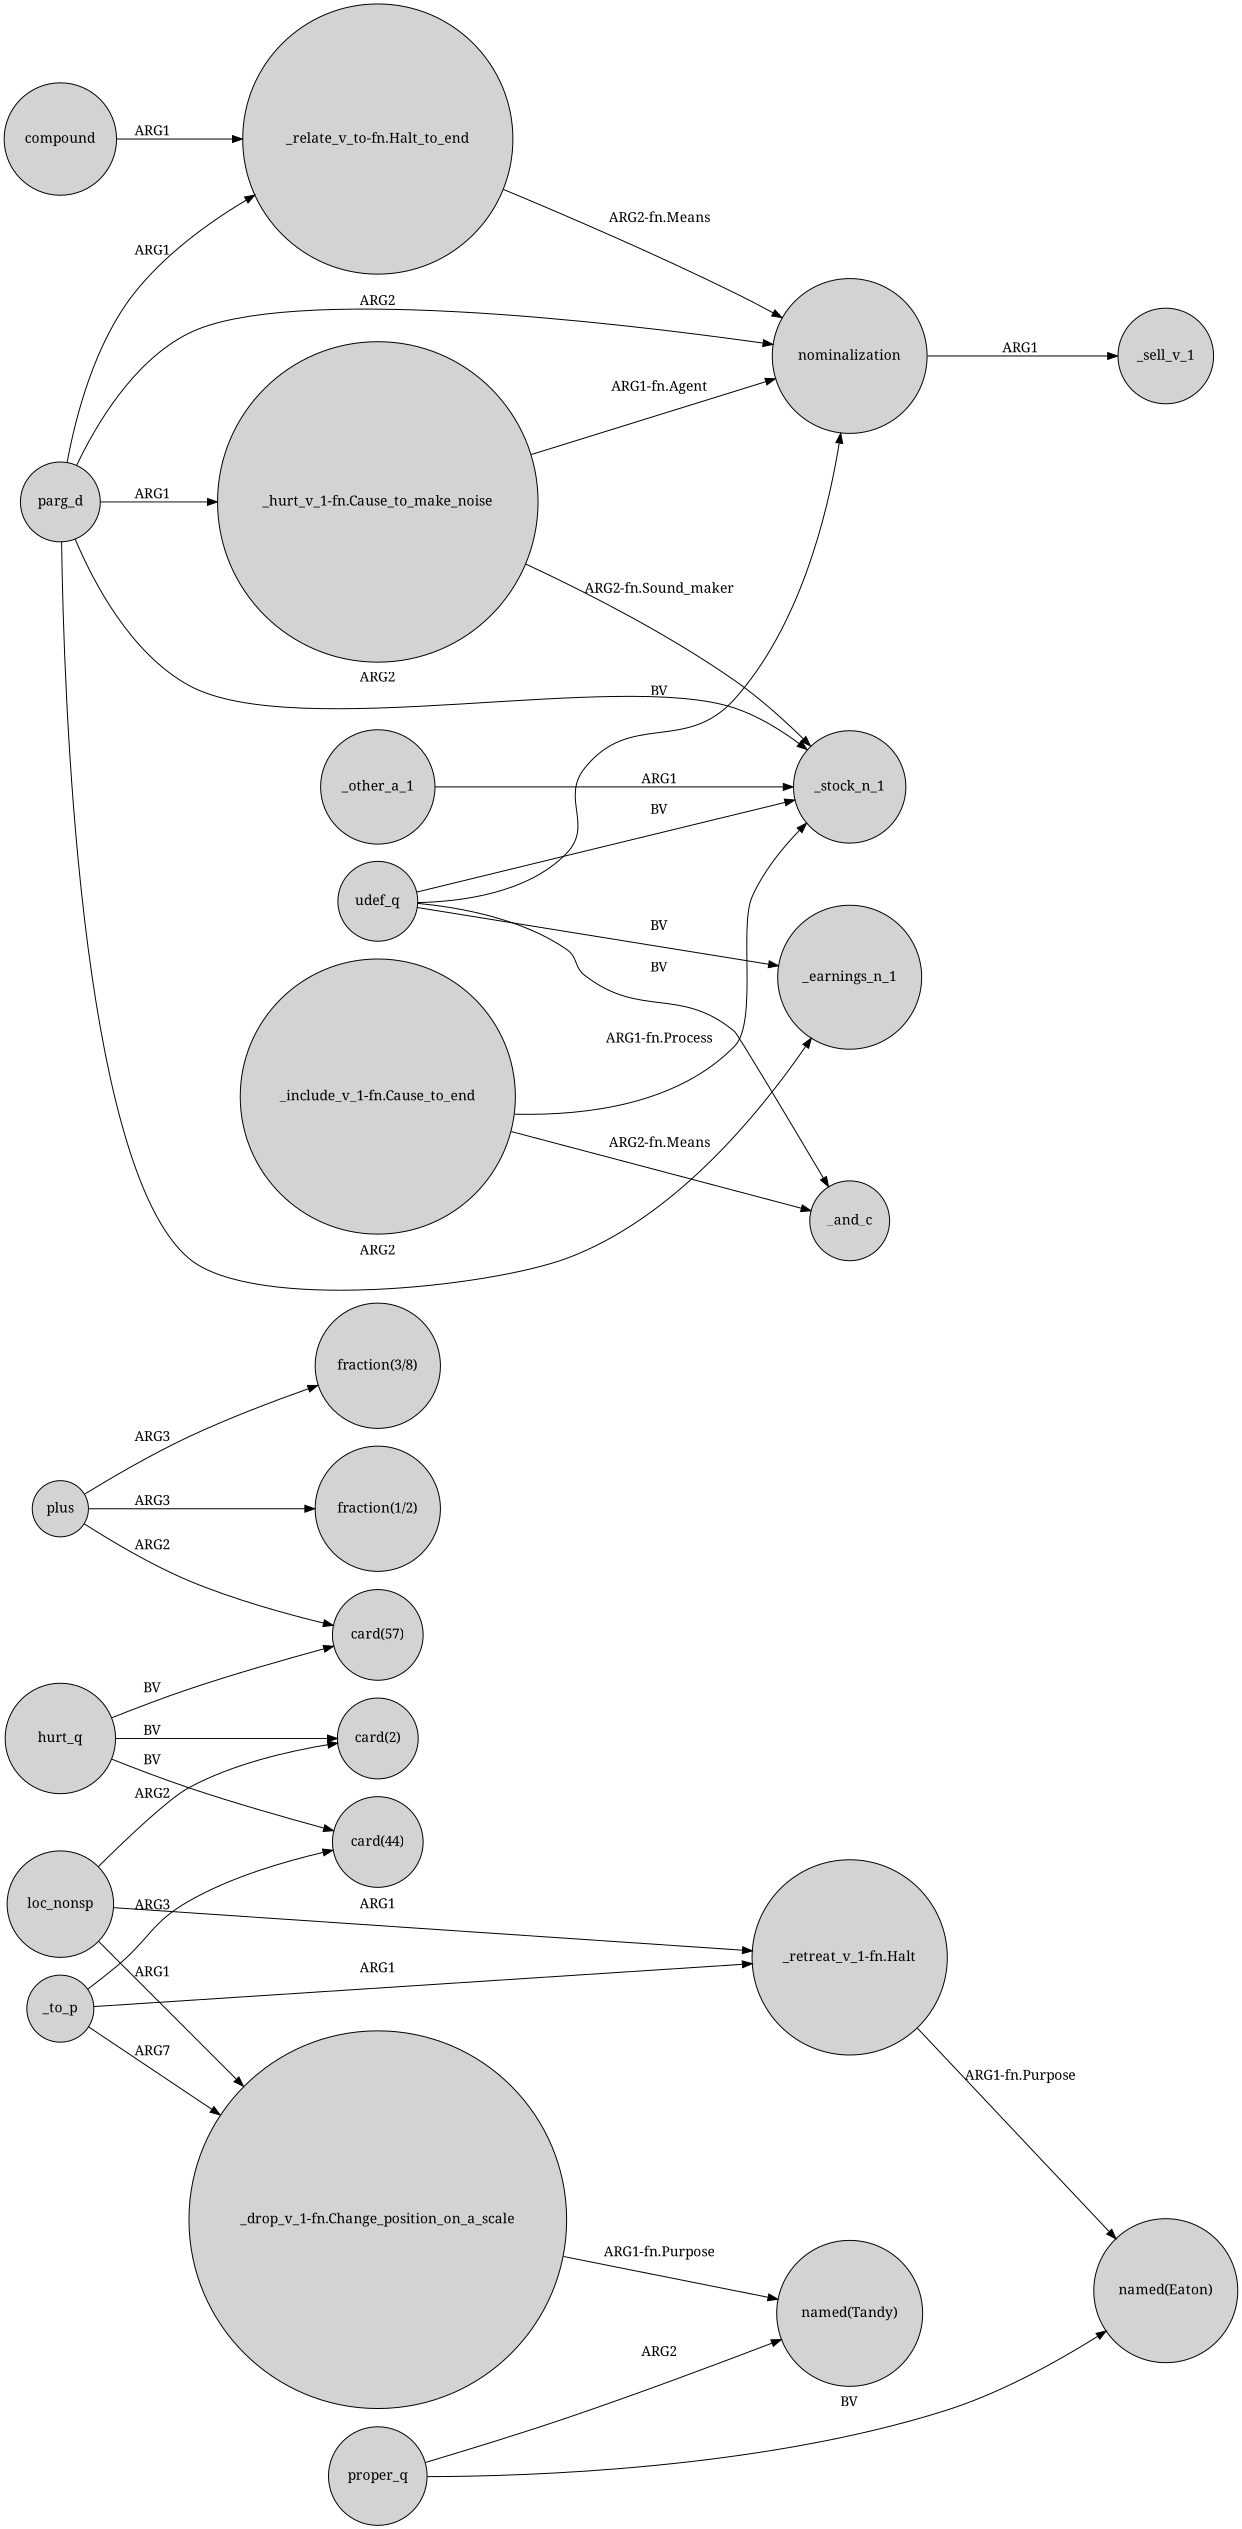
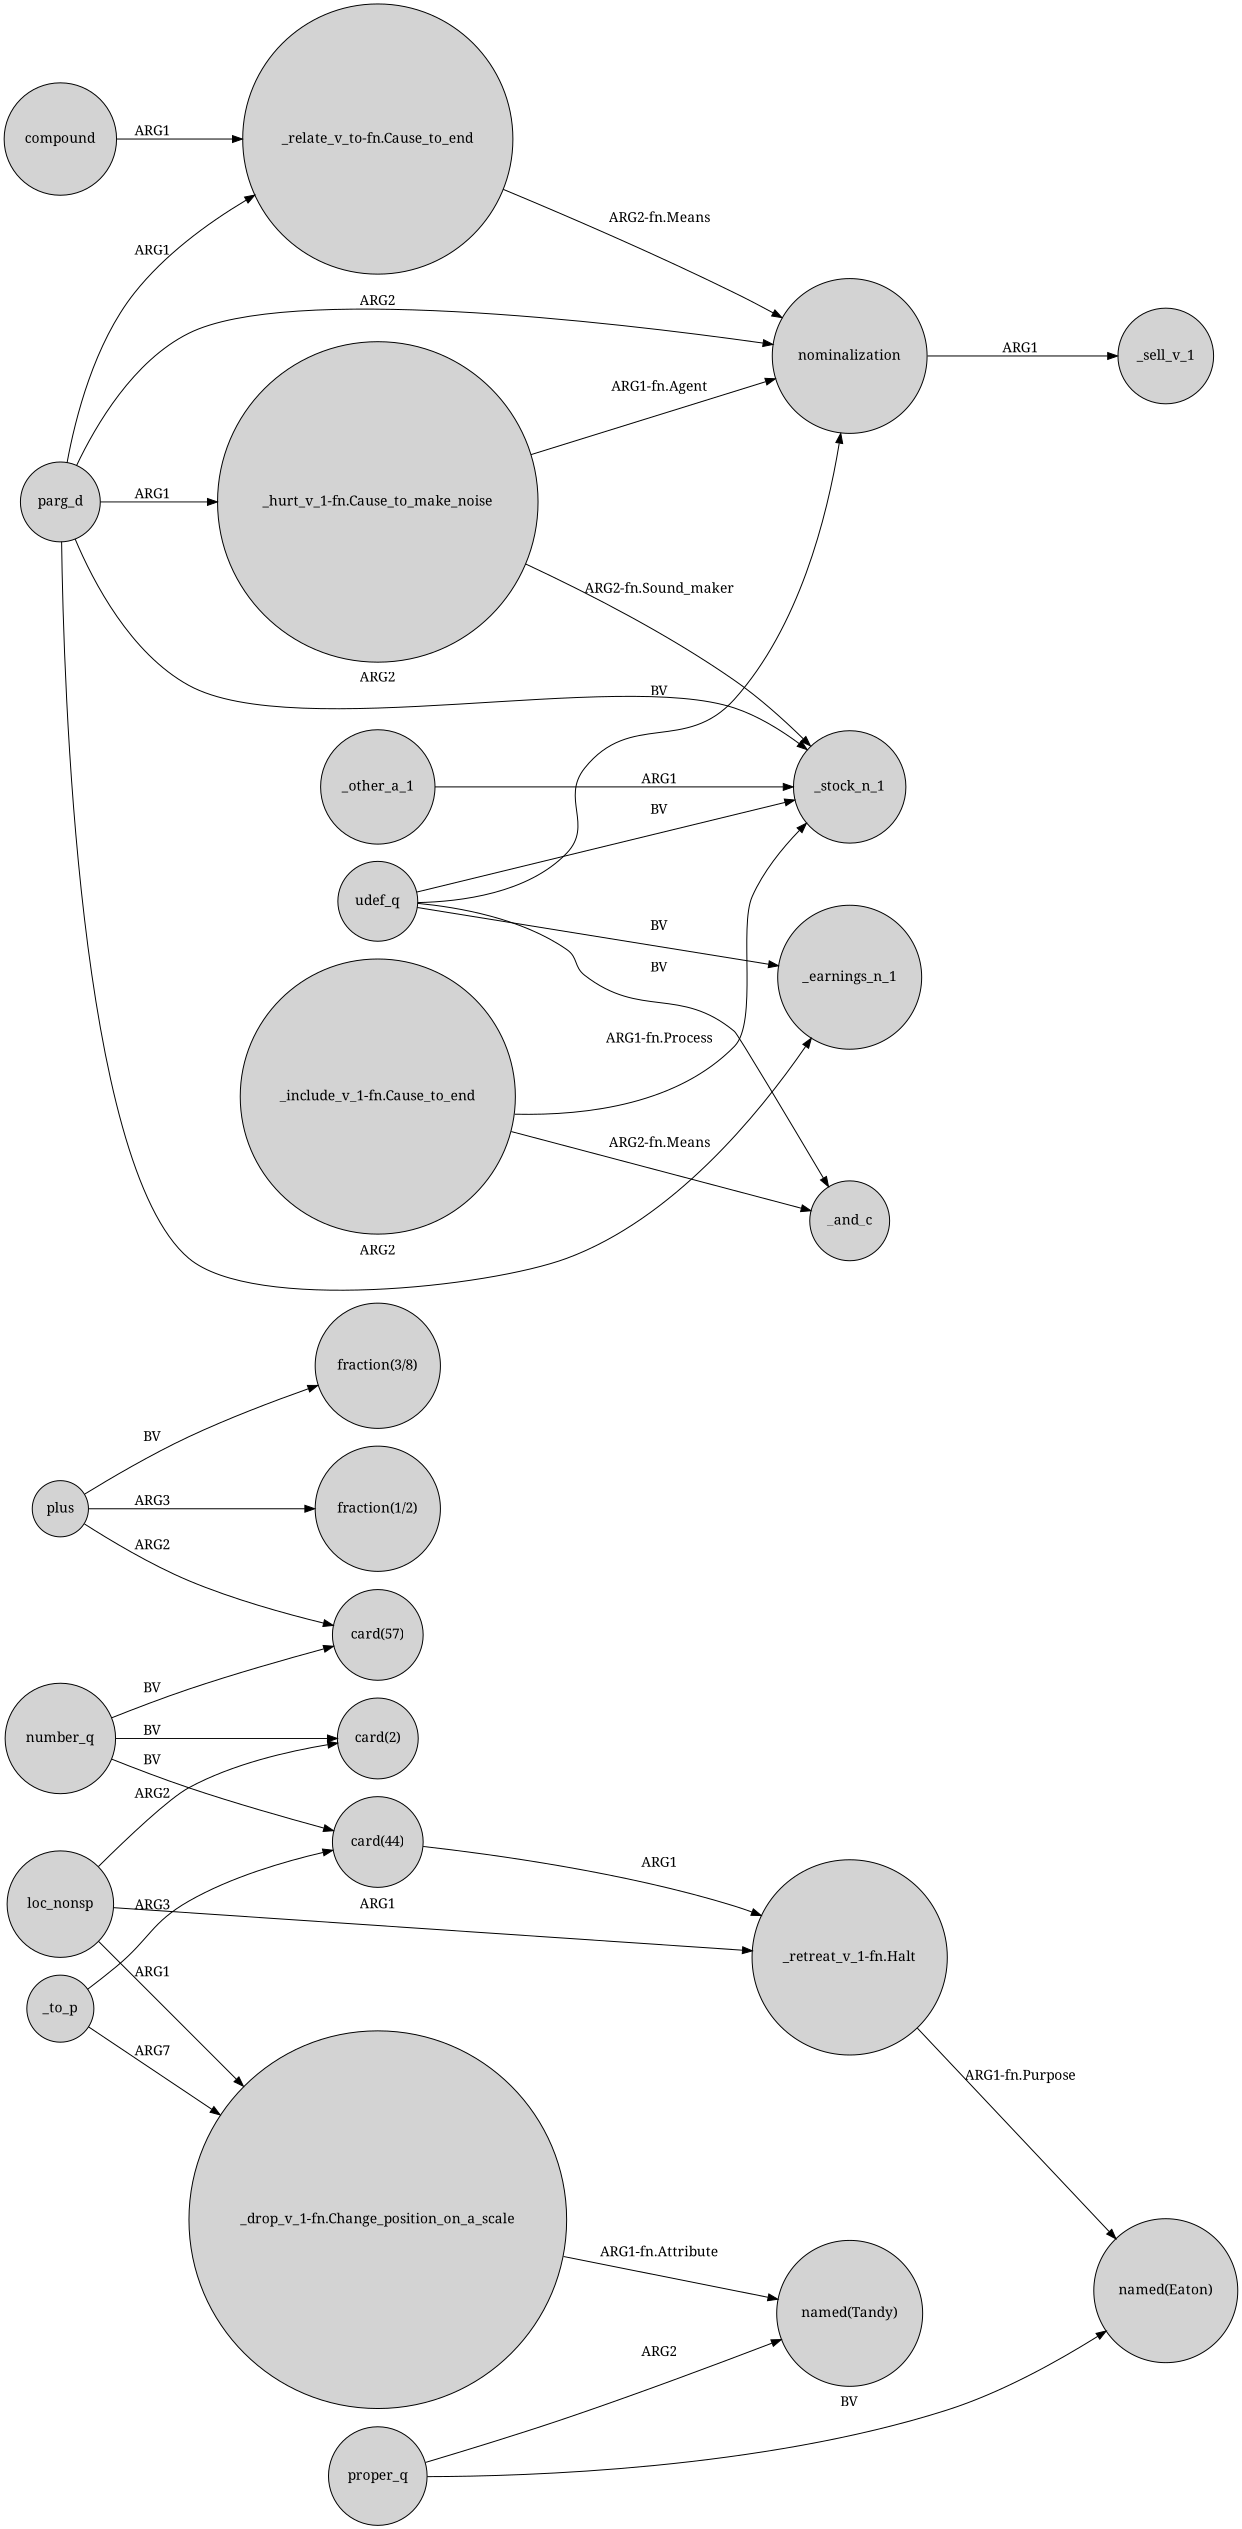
(378, 139) -> (378, 139)
(153, 1437) -> (153, 1437)
(60, 1738) -> (60, 1738)
(418, 1985) -> (589, 1871)
(660, 2253) -> (660, 2253)
